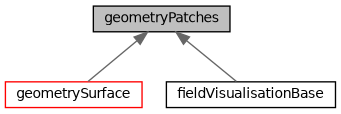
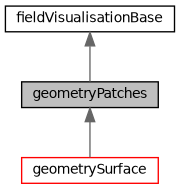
(212, 61) -> (90, 64)
